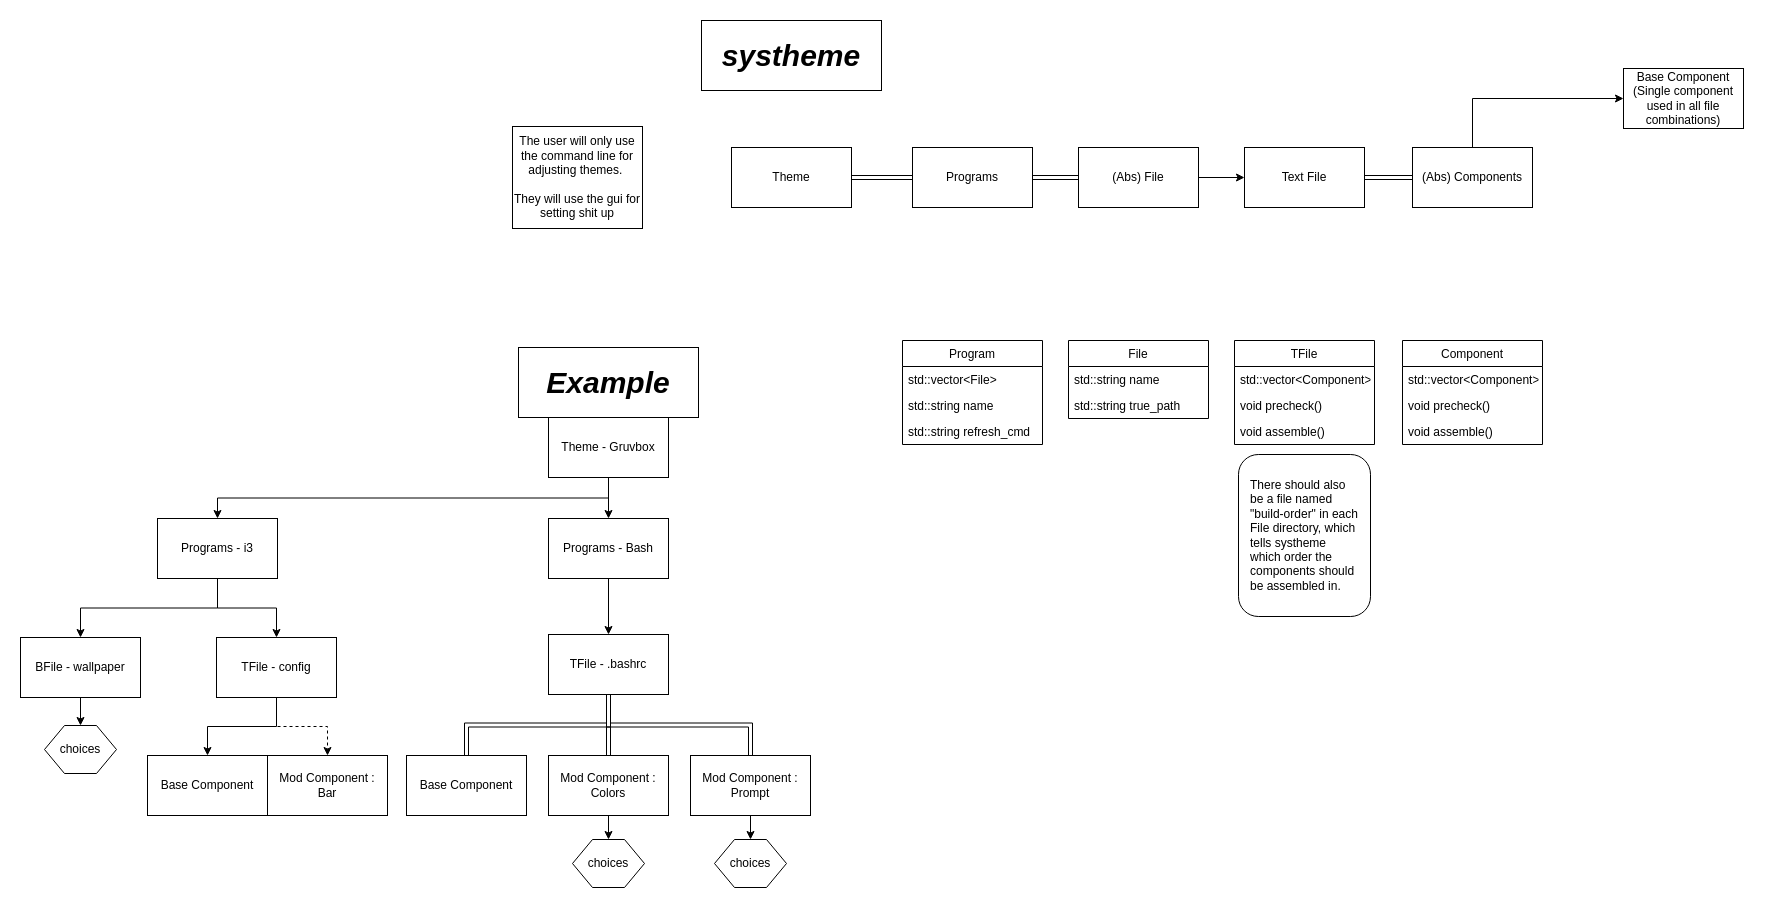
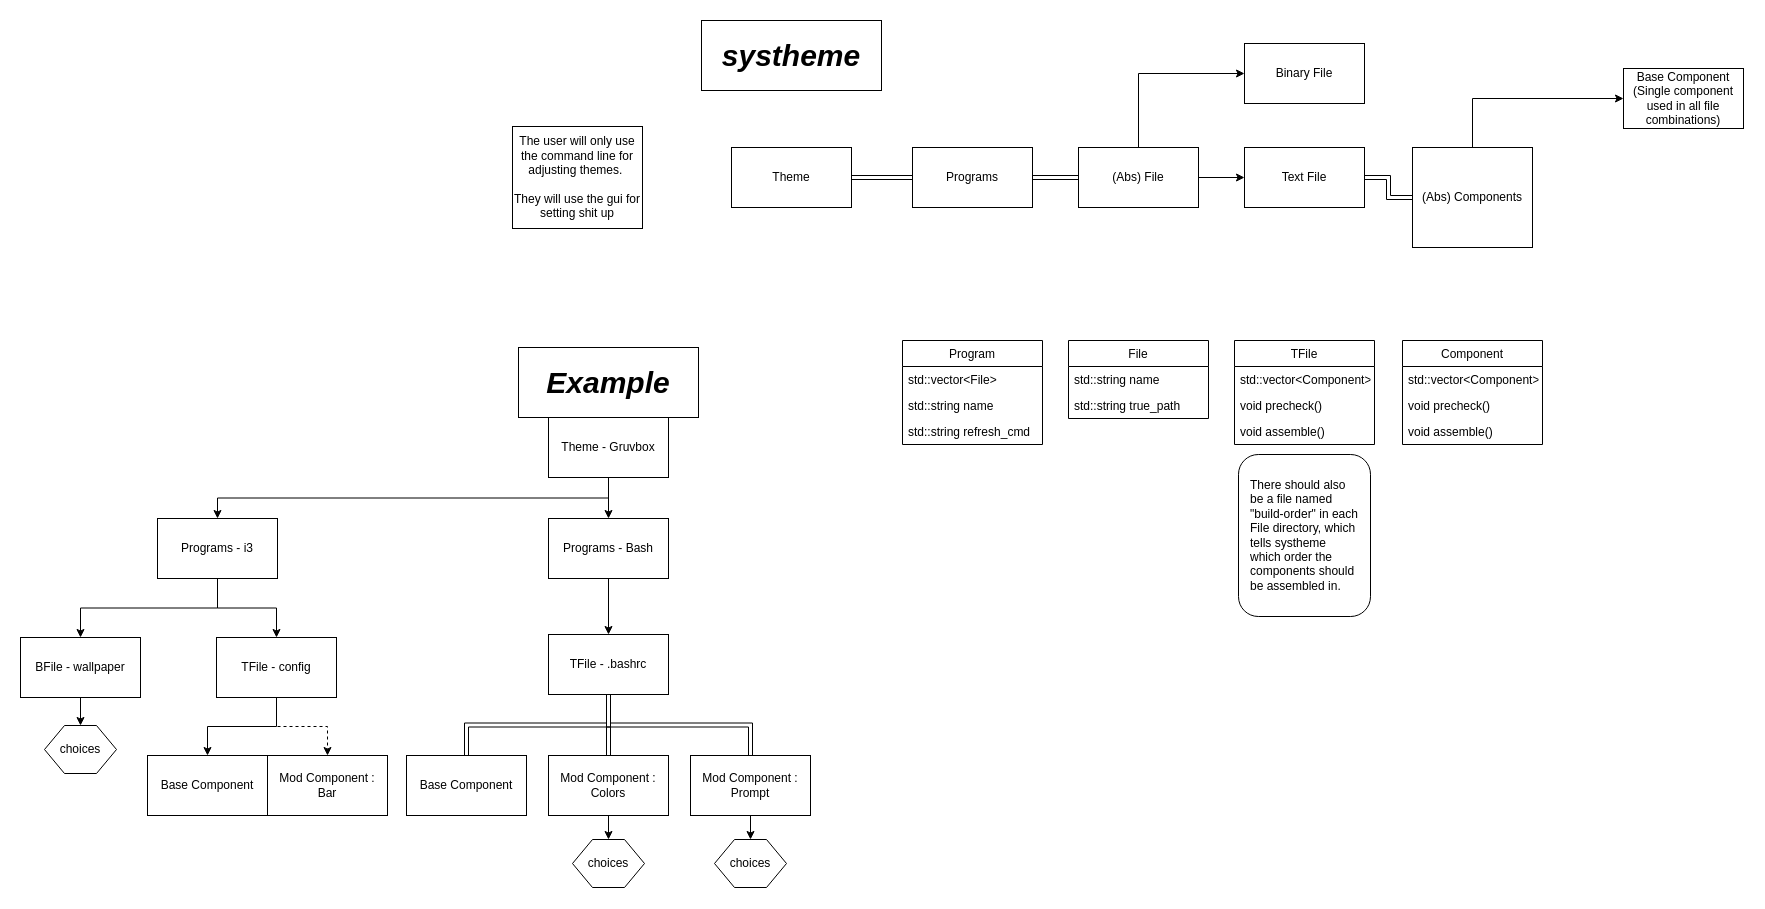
none -> (1151, 74)
none -> (1305, 74)
(1473, 178) -> (1473, 198)
